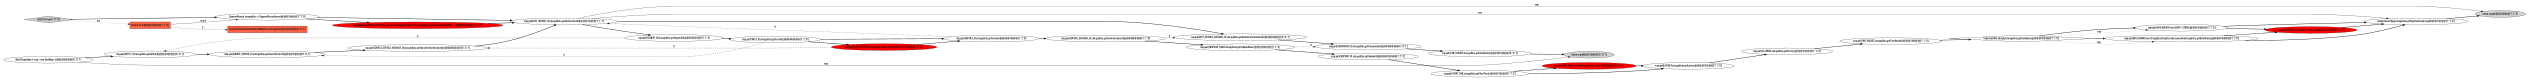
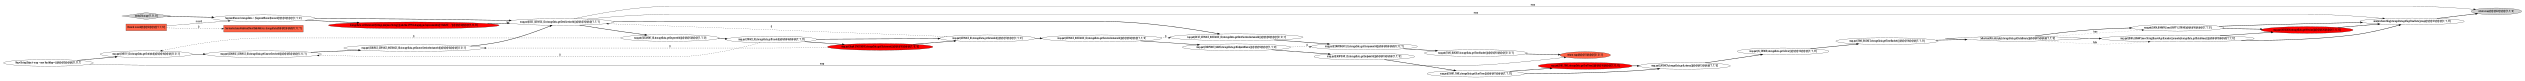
(97, 22) -> none
(1589, 55) -> (1585, 55)
